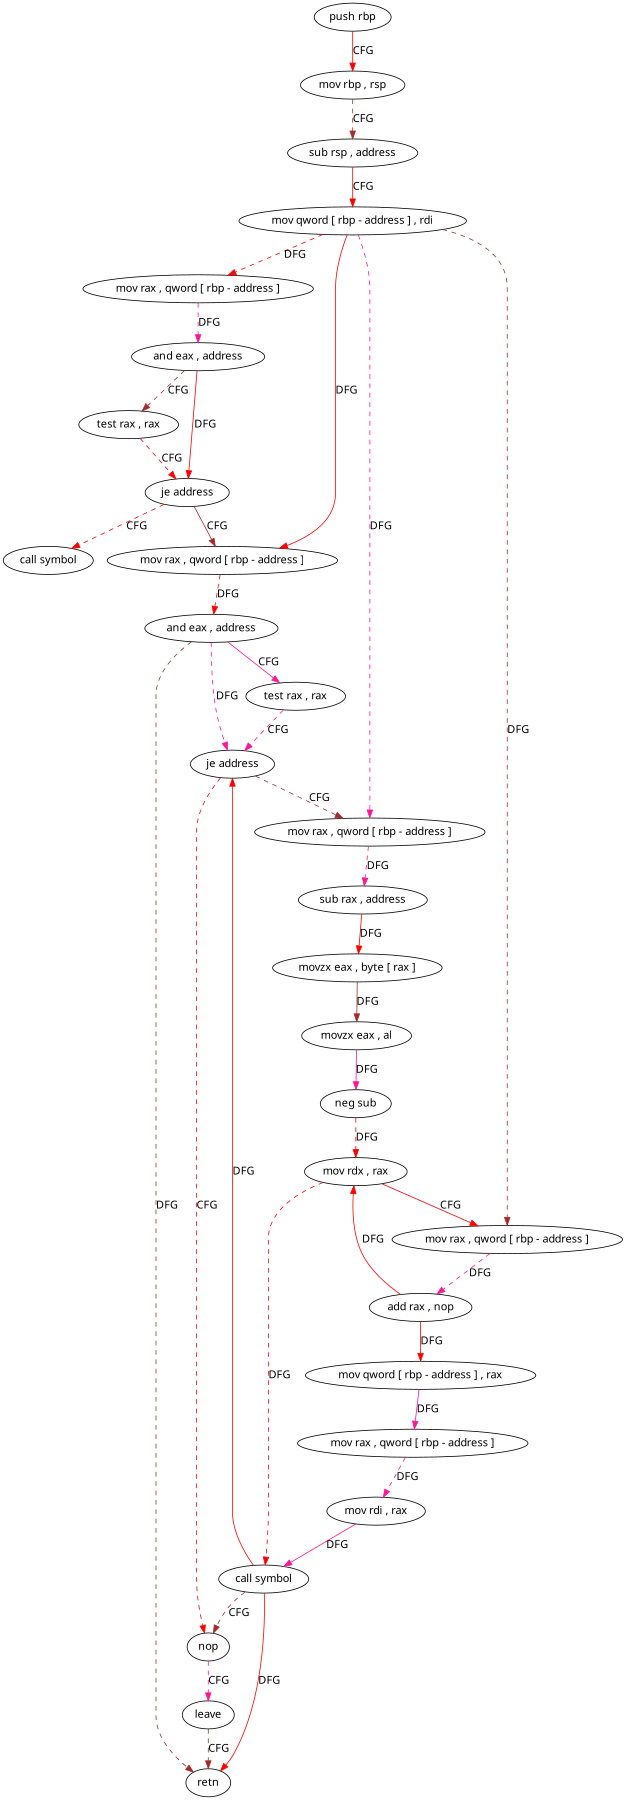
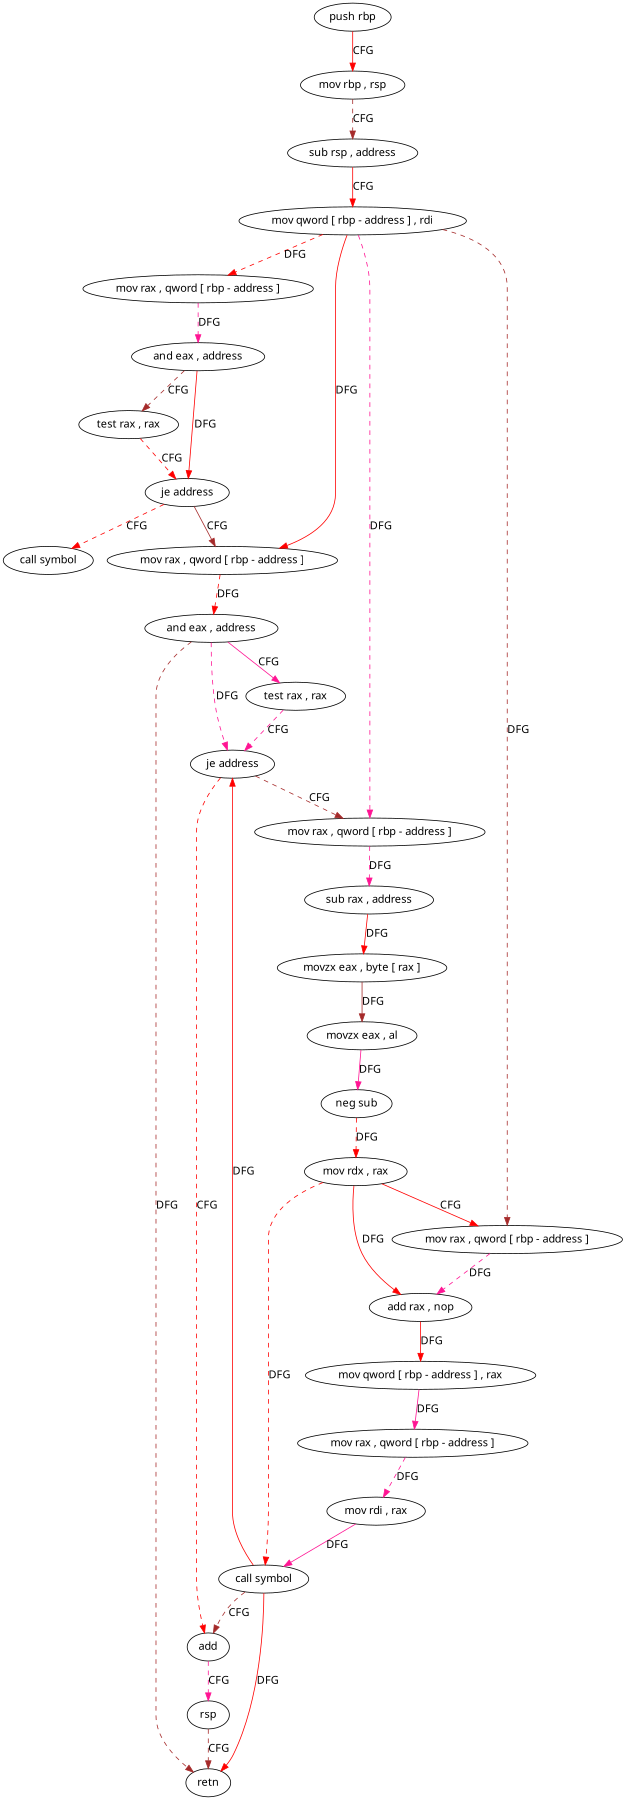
(361, 1252) -> (358, 1244)
(208, 1647) -> (208, 1647)
(208, 1715) -> (208, 1715)
